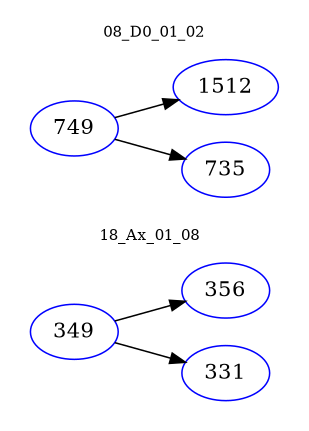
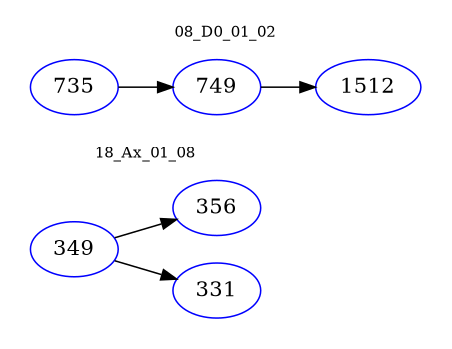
(143, 147) -> (138, 87)
